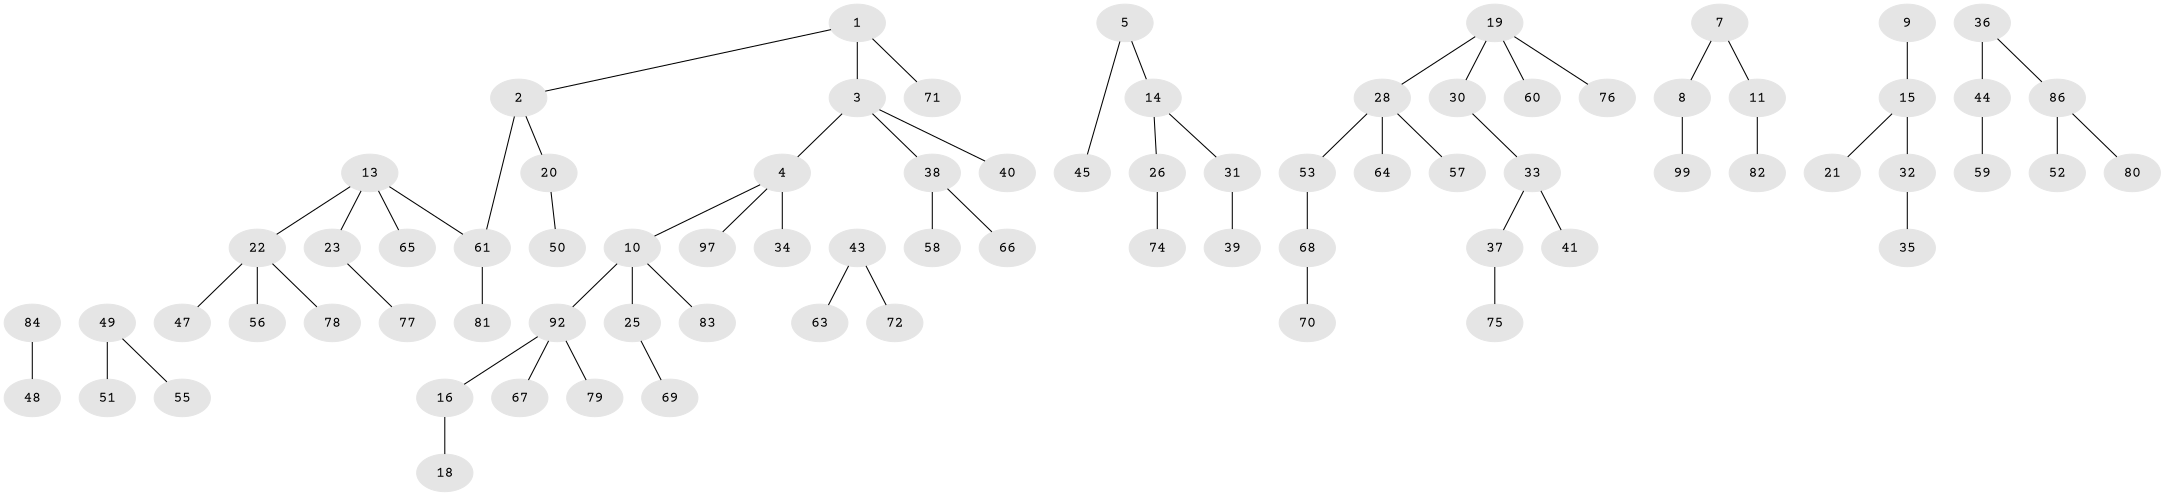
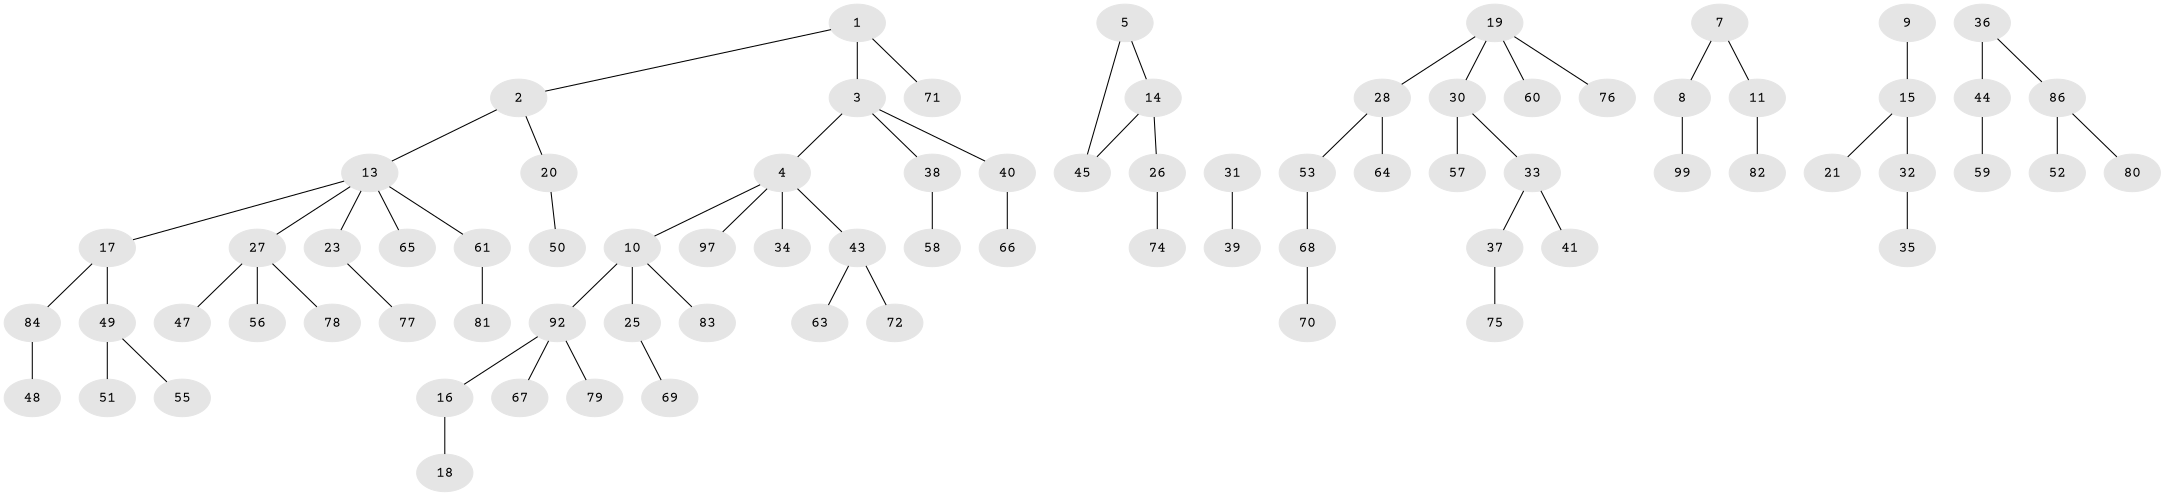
(1193, 135) -> (1118, 135)
(1420, 135) -> (1457, 136)
(501, 173) -> (444, 135)
none -> (820, 210)
(970, 210) -> (1007, 211)
none -> (107, 248)
(257, 248) -> (257, 248)
